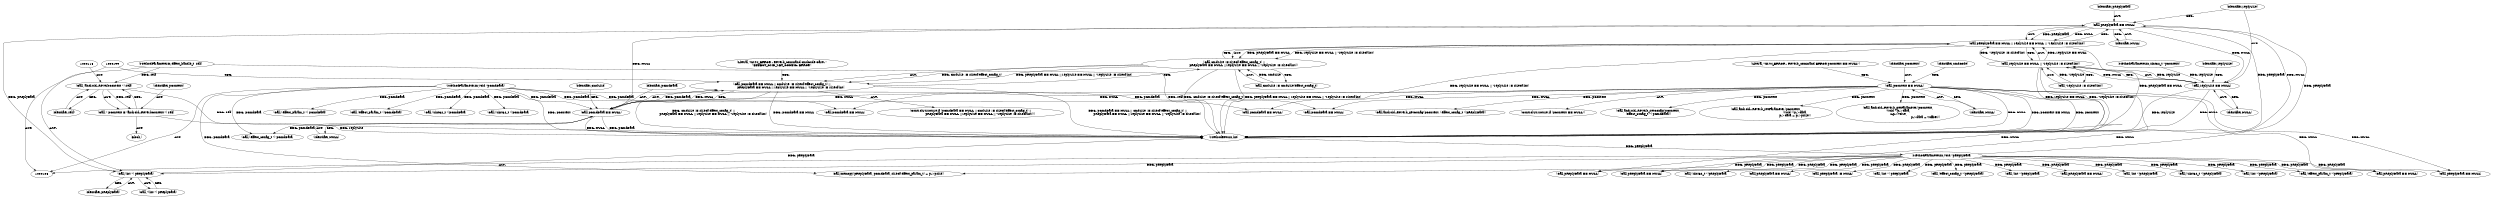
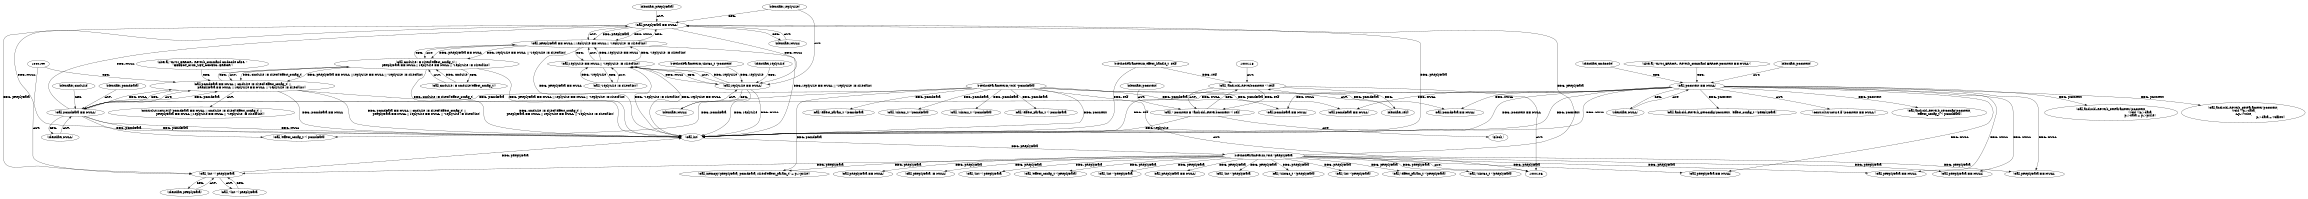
(52, 86) -> (1444, 90)
(93, 97) -> (1389, 97)
(1224, 137) -> (692, 137)
